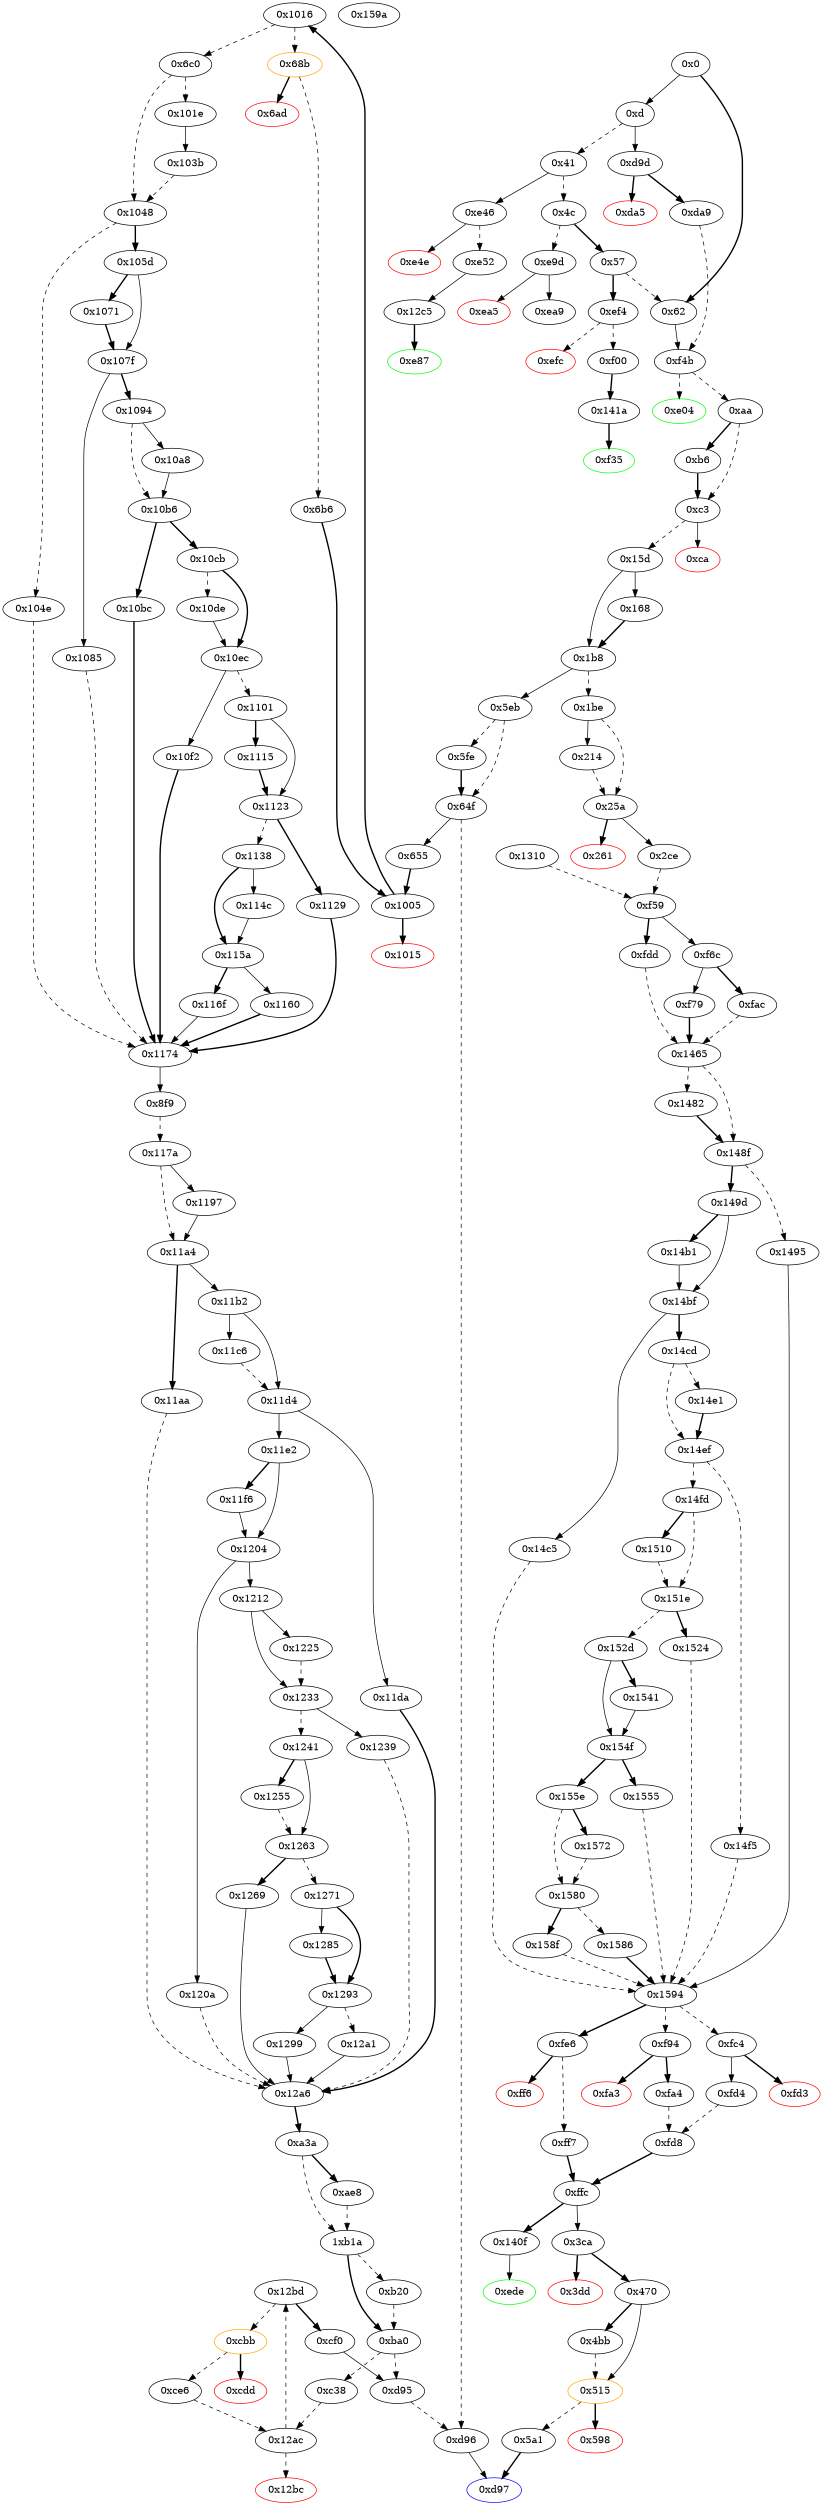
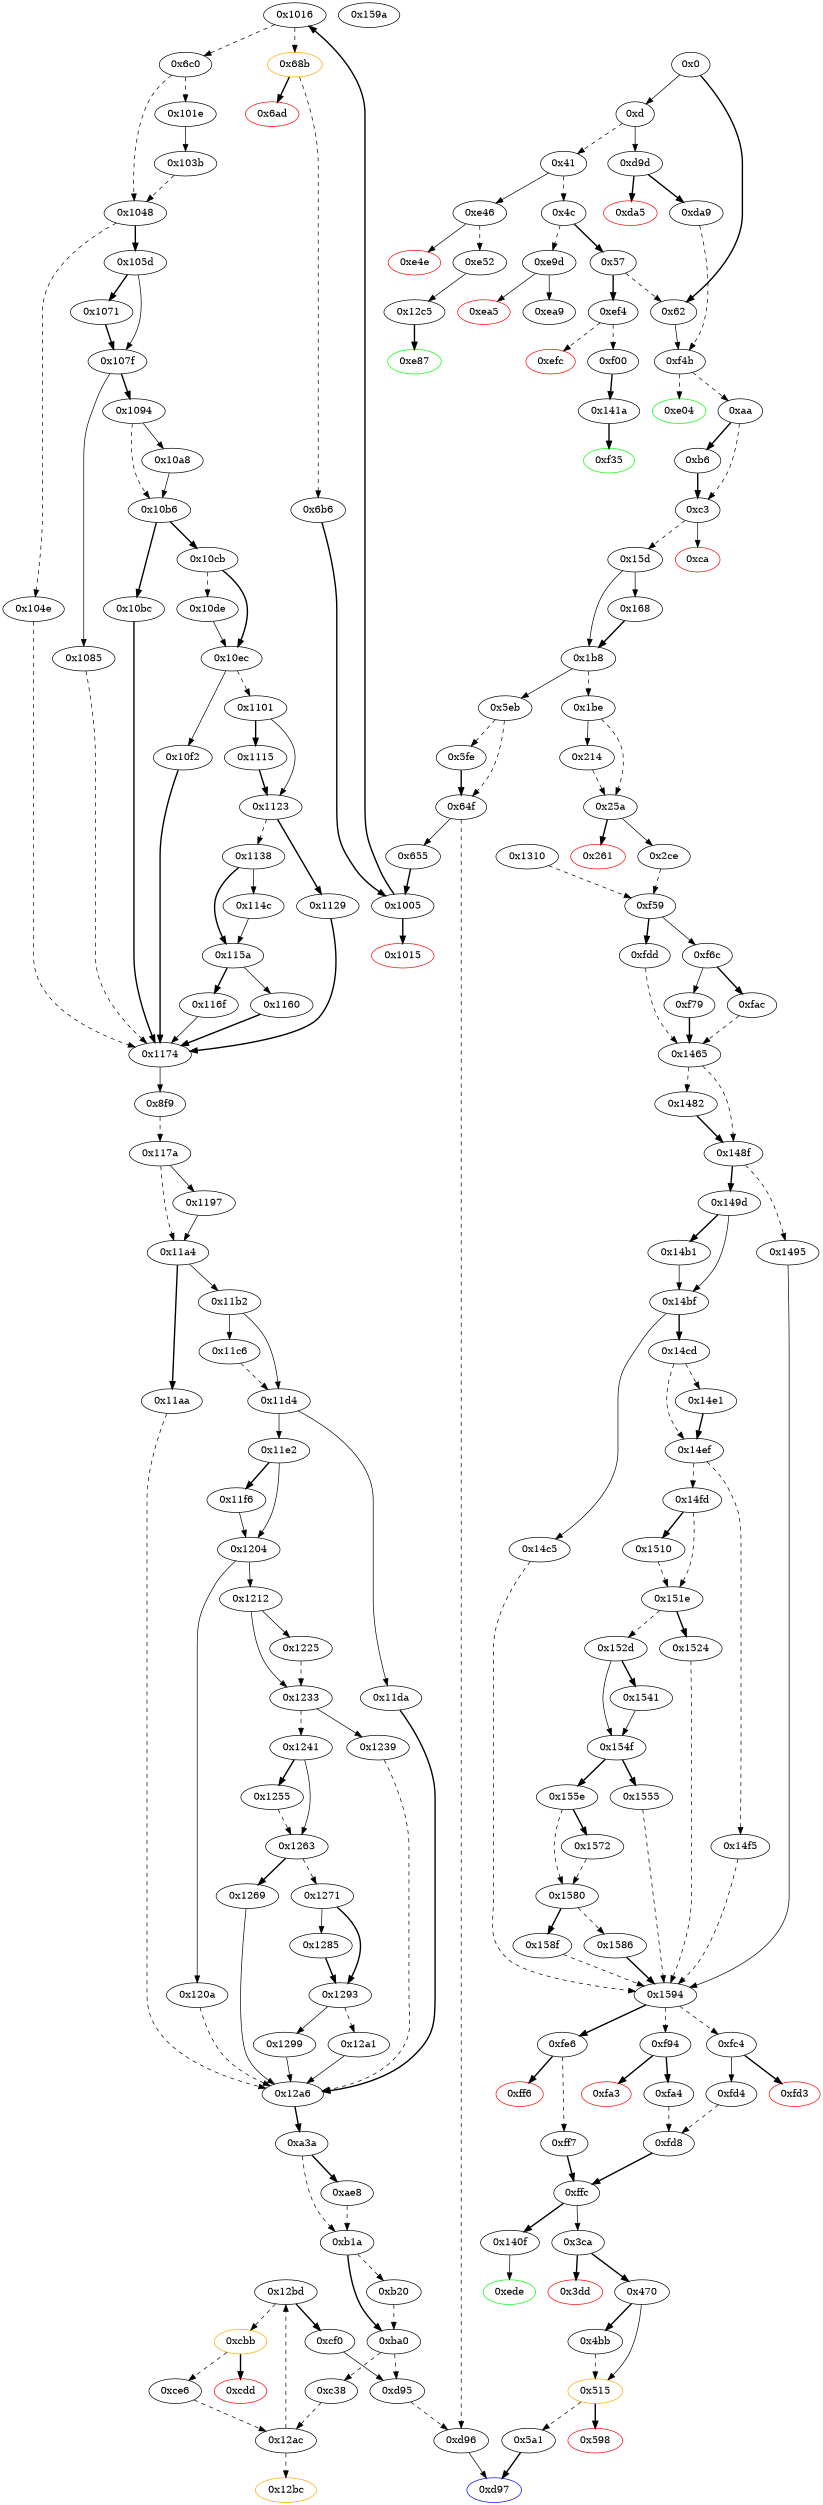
(347, 2243) -> (347, 2243)
(286, 2490) -> (286, 2490)
